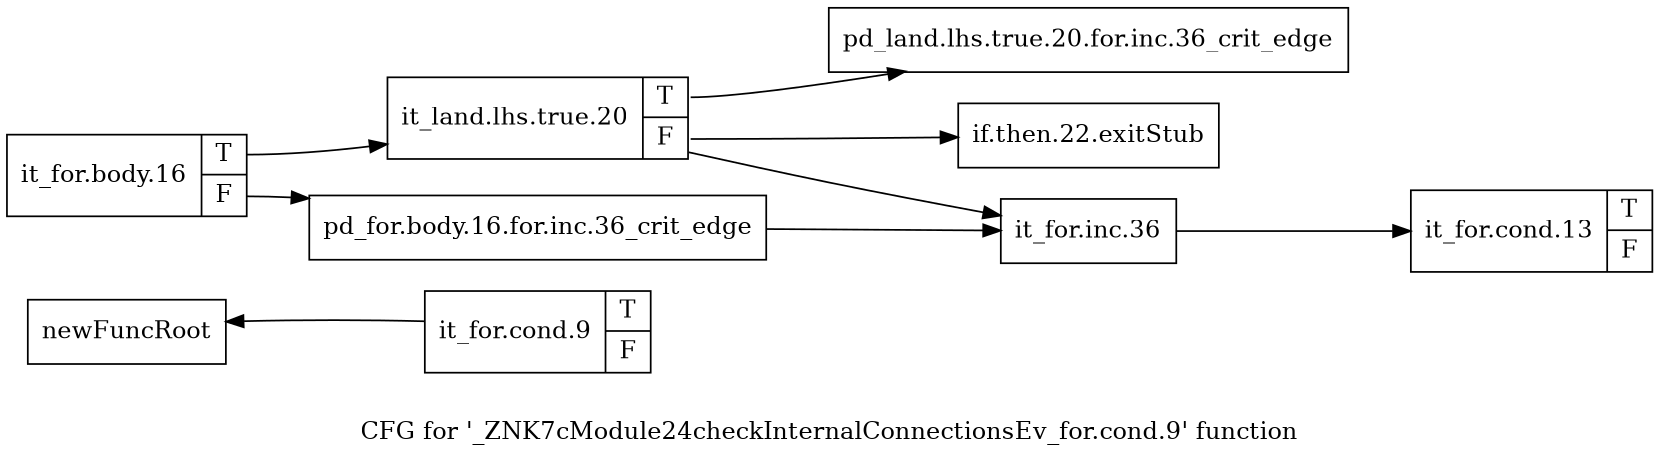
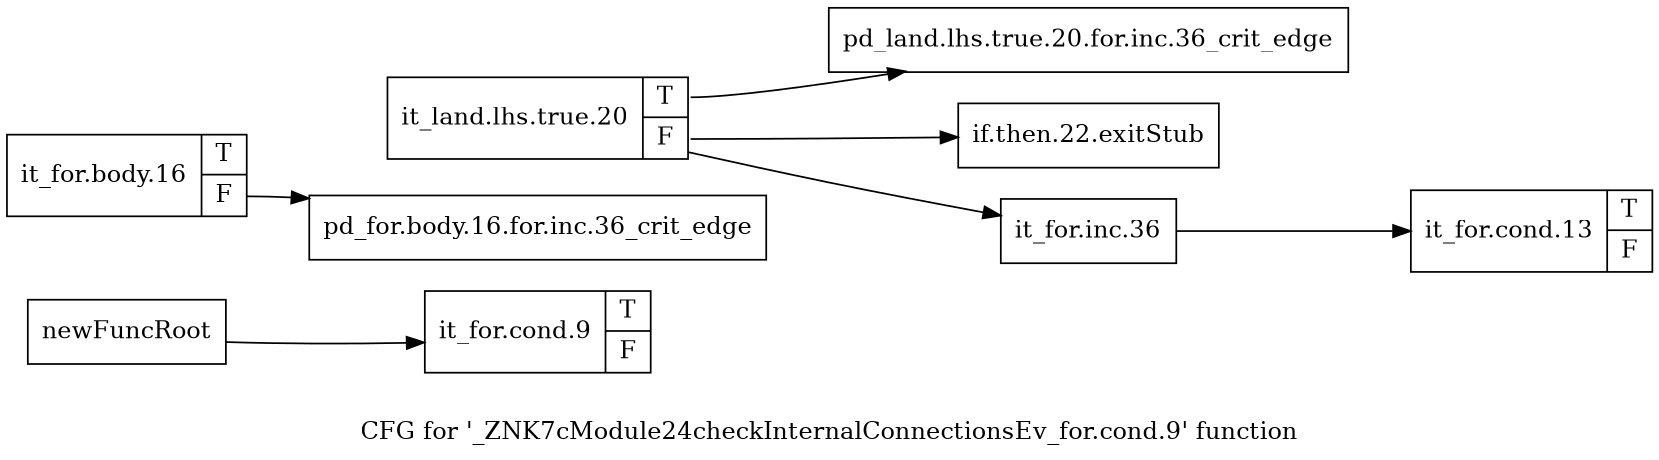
(308, 152) -> none
(875, 230) -> none
(334, 320) -> (316, 344)
